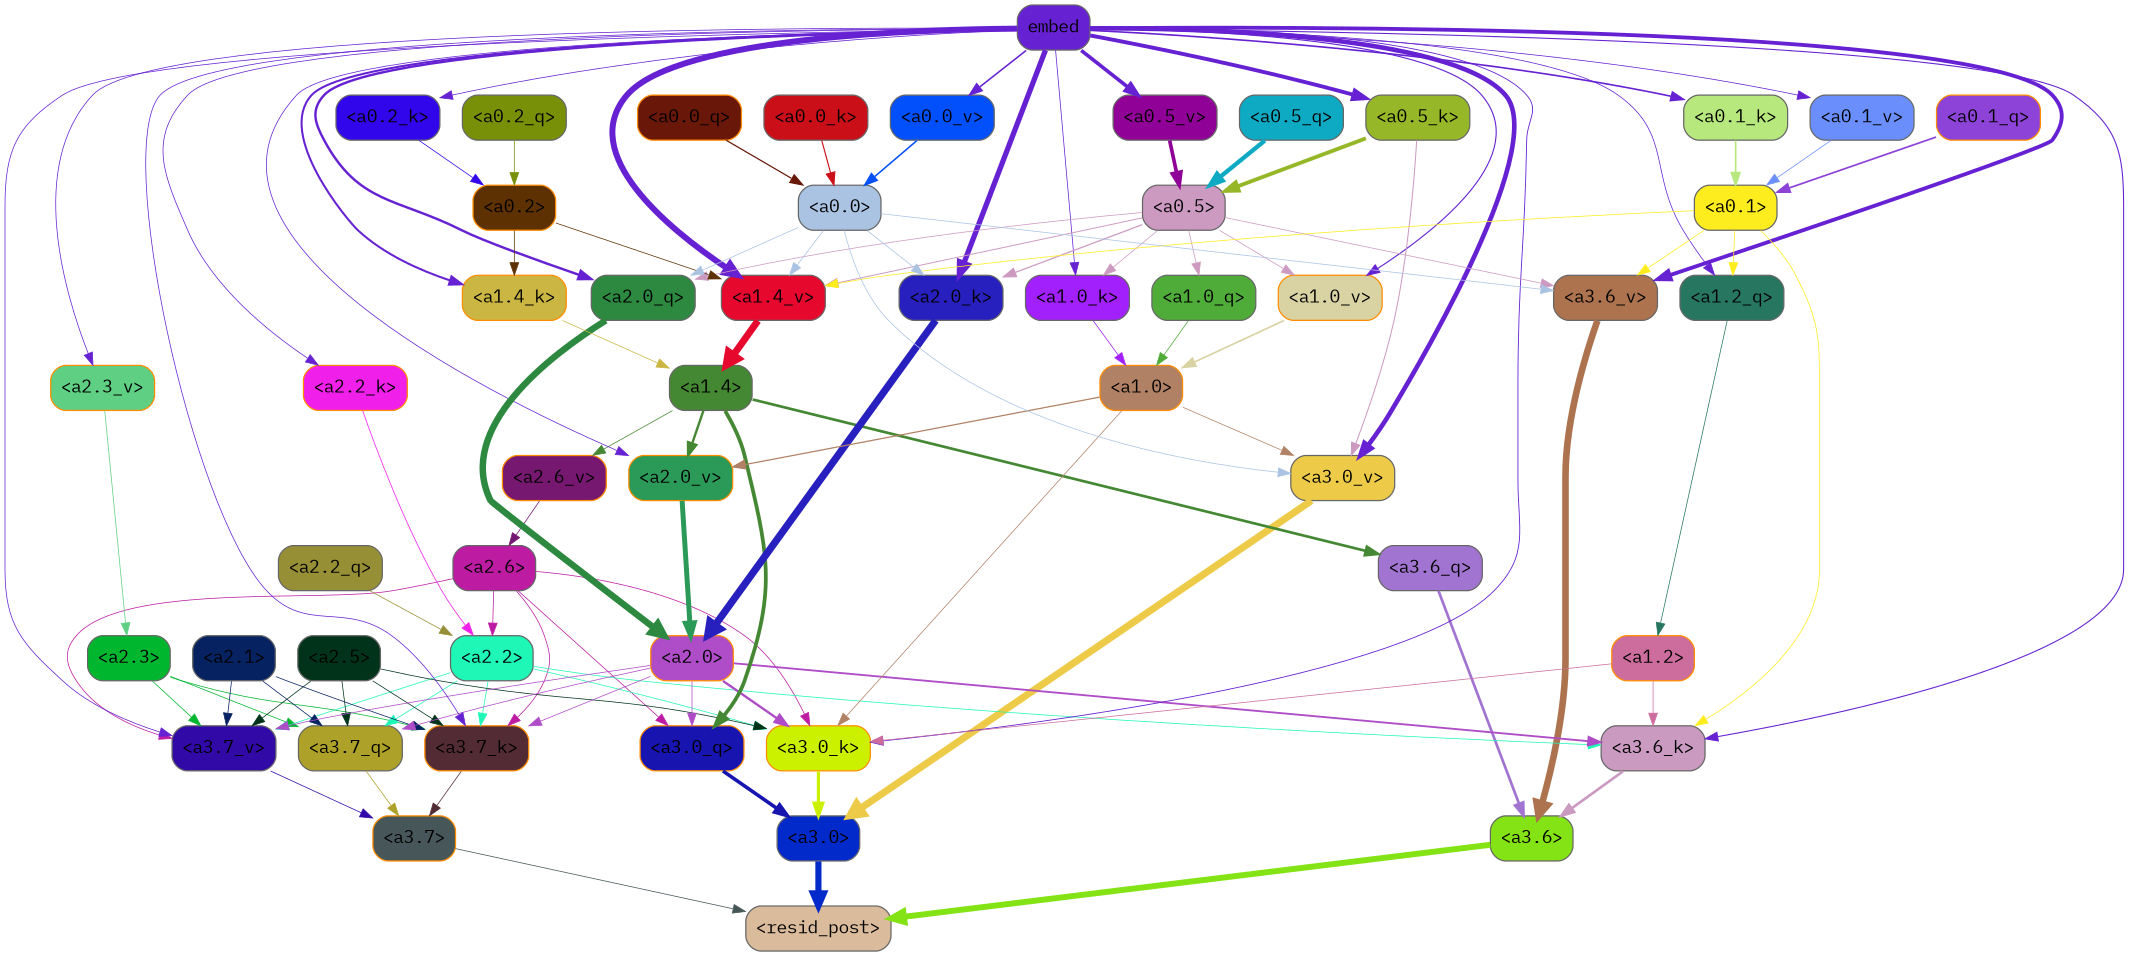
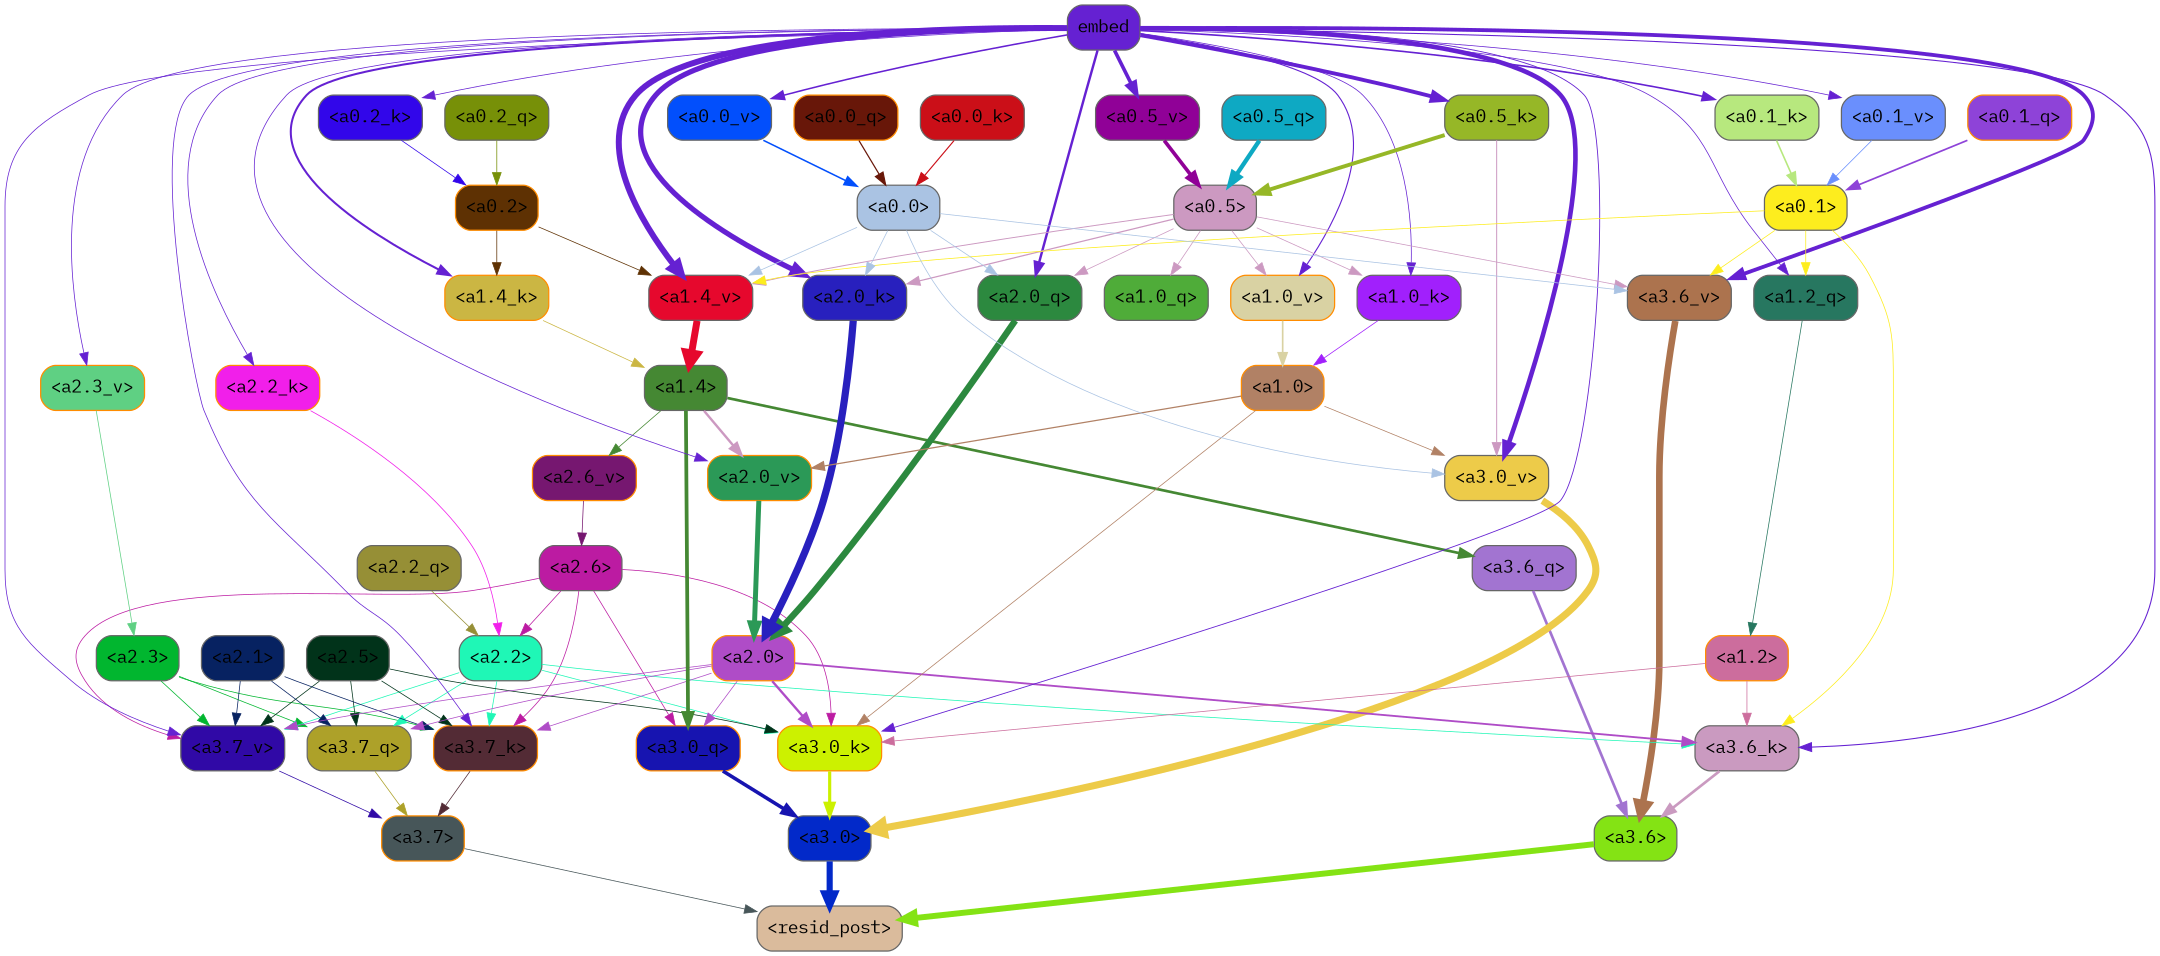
(1176, 338) -> none
(698, 427) -> (719, 428)
